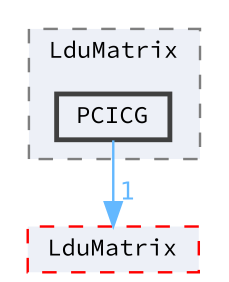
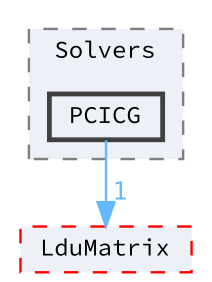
(114, 52) -> (106, 52)
